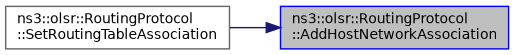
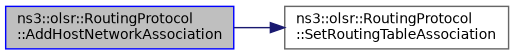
(248, 28) -> (252, 28)
